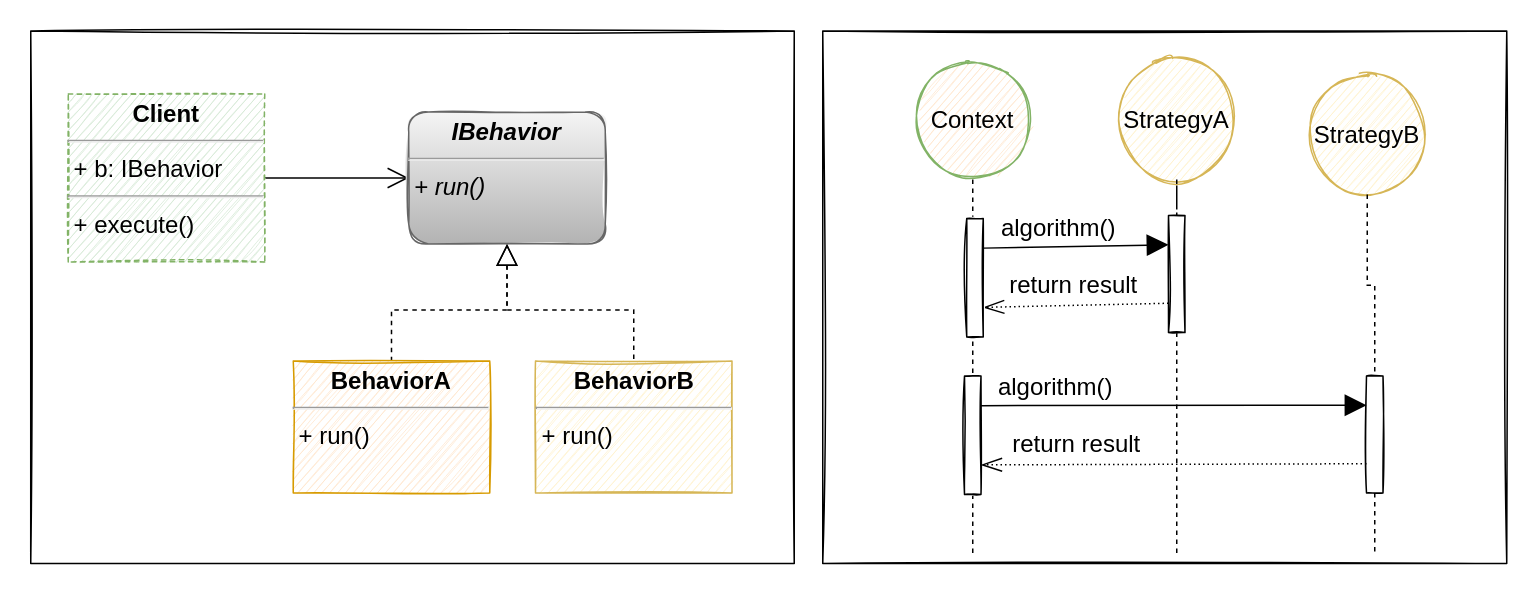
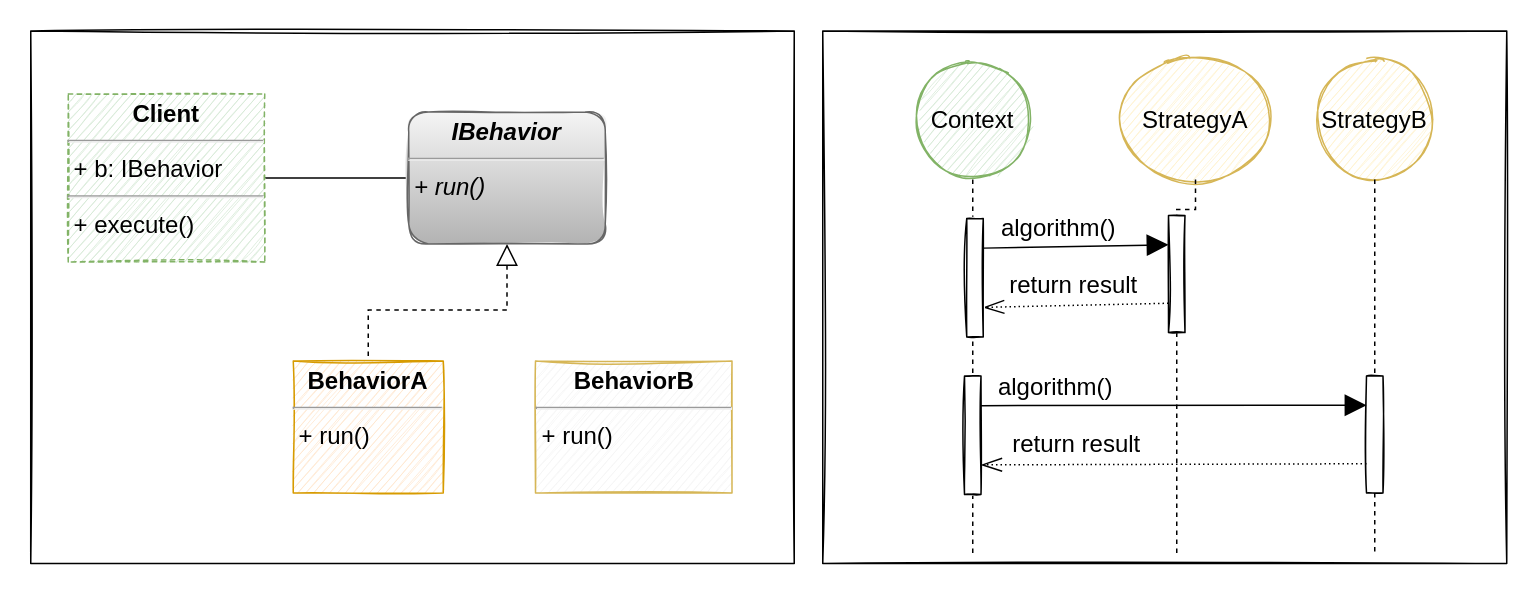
(973, 119) -> (973, 119)
(1177, 119) -> (1196, 119)
(1367, 134) -> (1375, 119)
(401, 178) -> (401, 178)
(596, 310) -> none
(392, 427) -> (368, 427)
(634, 427) -> (634, 427)
